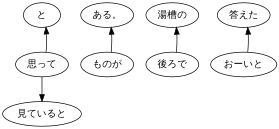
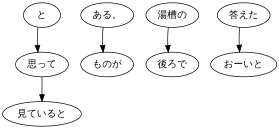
(47, 43) -> (37, 36)
(112, 43) -> (103, 36)
(177, 43) -> (168, 36)
(248, 43) -> (239, 36)
